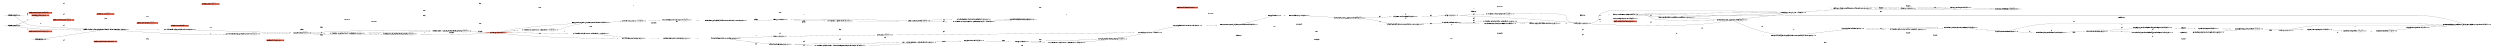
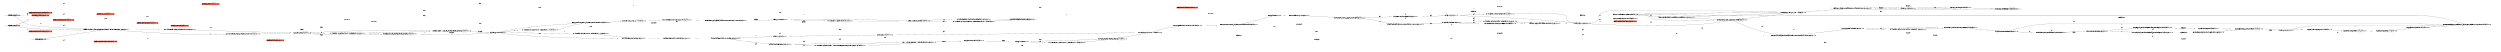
(498, 33) -> (498, 33)
(147, 39) -> (147, 39)
